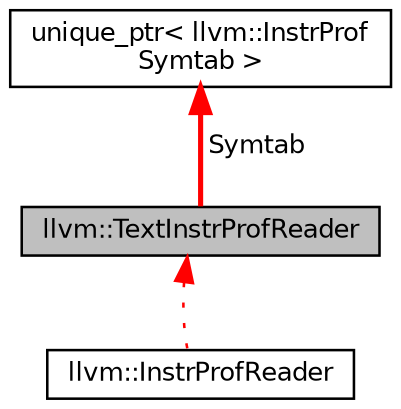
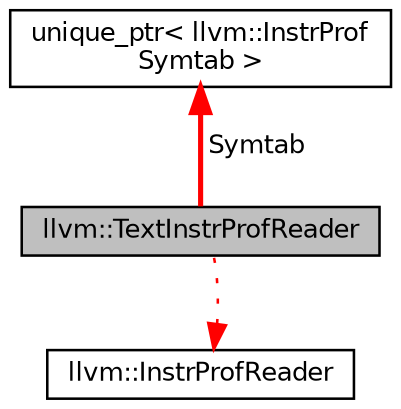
(184, 316) -> (218, 290)
